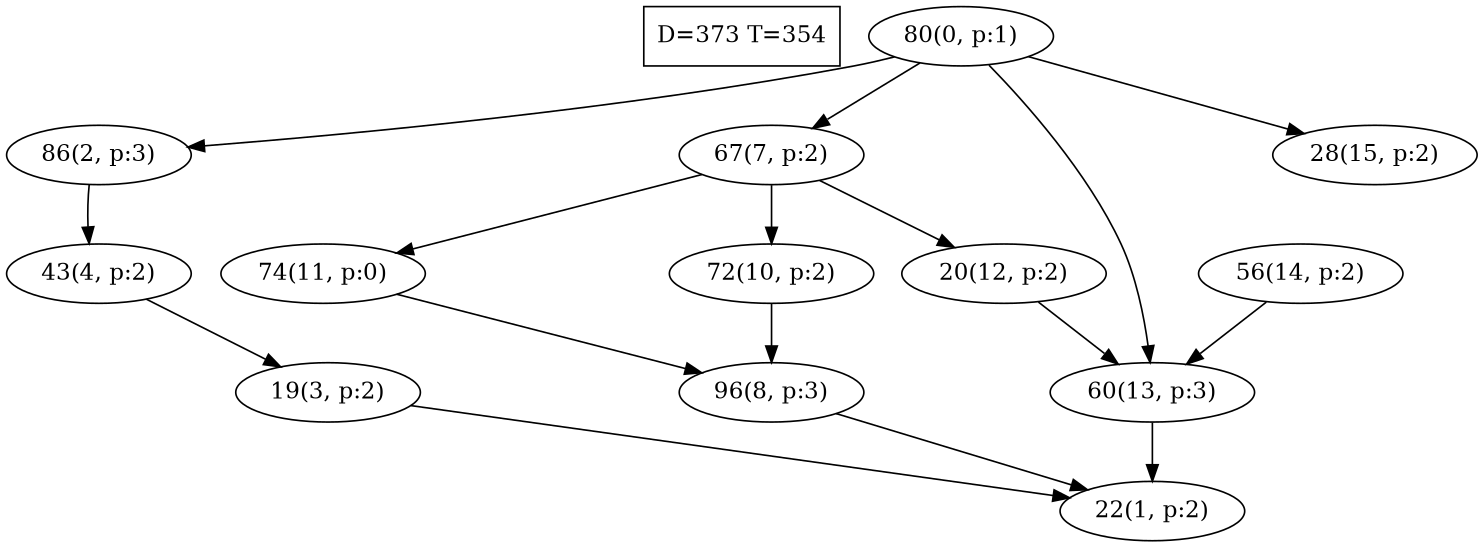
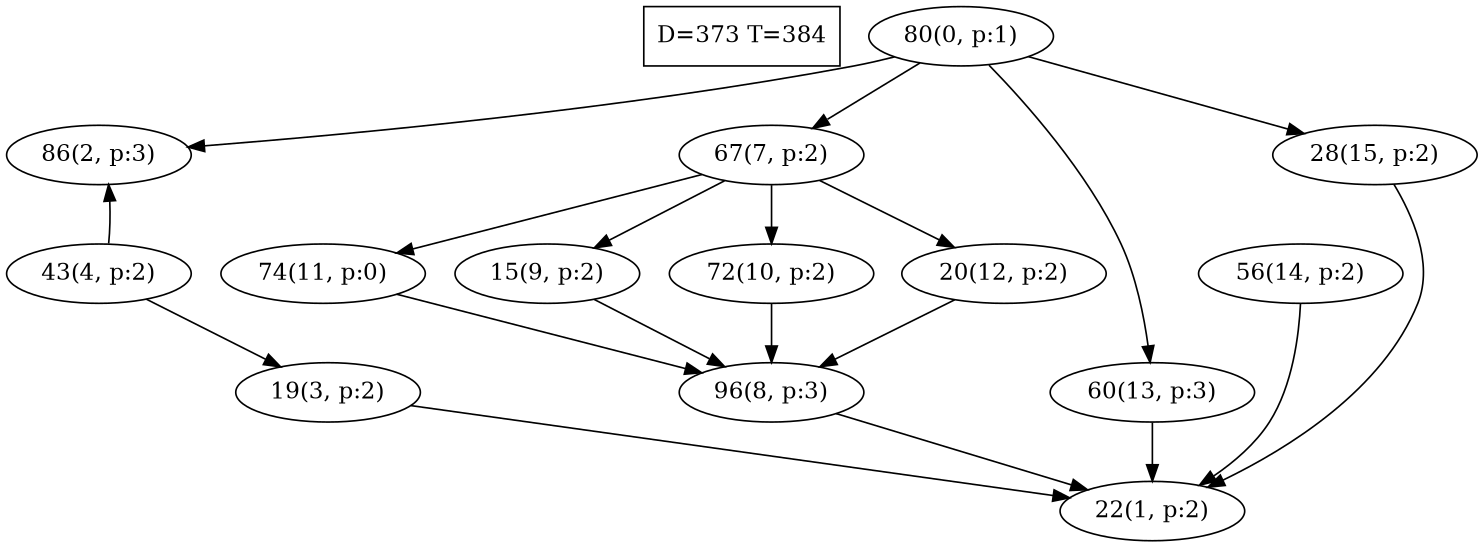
(742, 36) -> (742, 36)
(88, 206) -> (110, 222)
none -> (547, 274)
(1071, 328) -> (895, 330)
(1233, 328) -> (1280, 402)
none -> (1381, 364)
